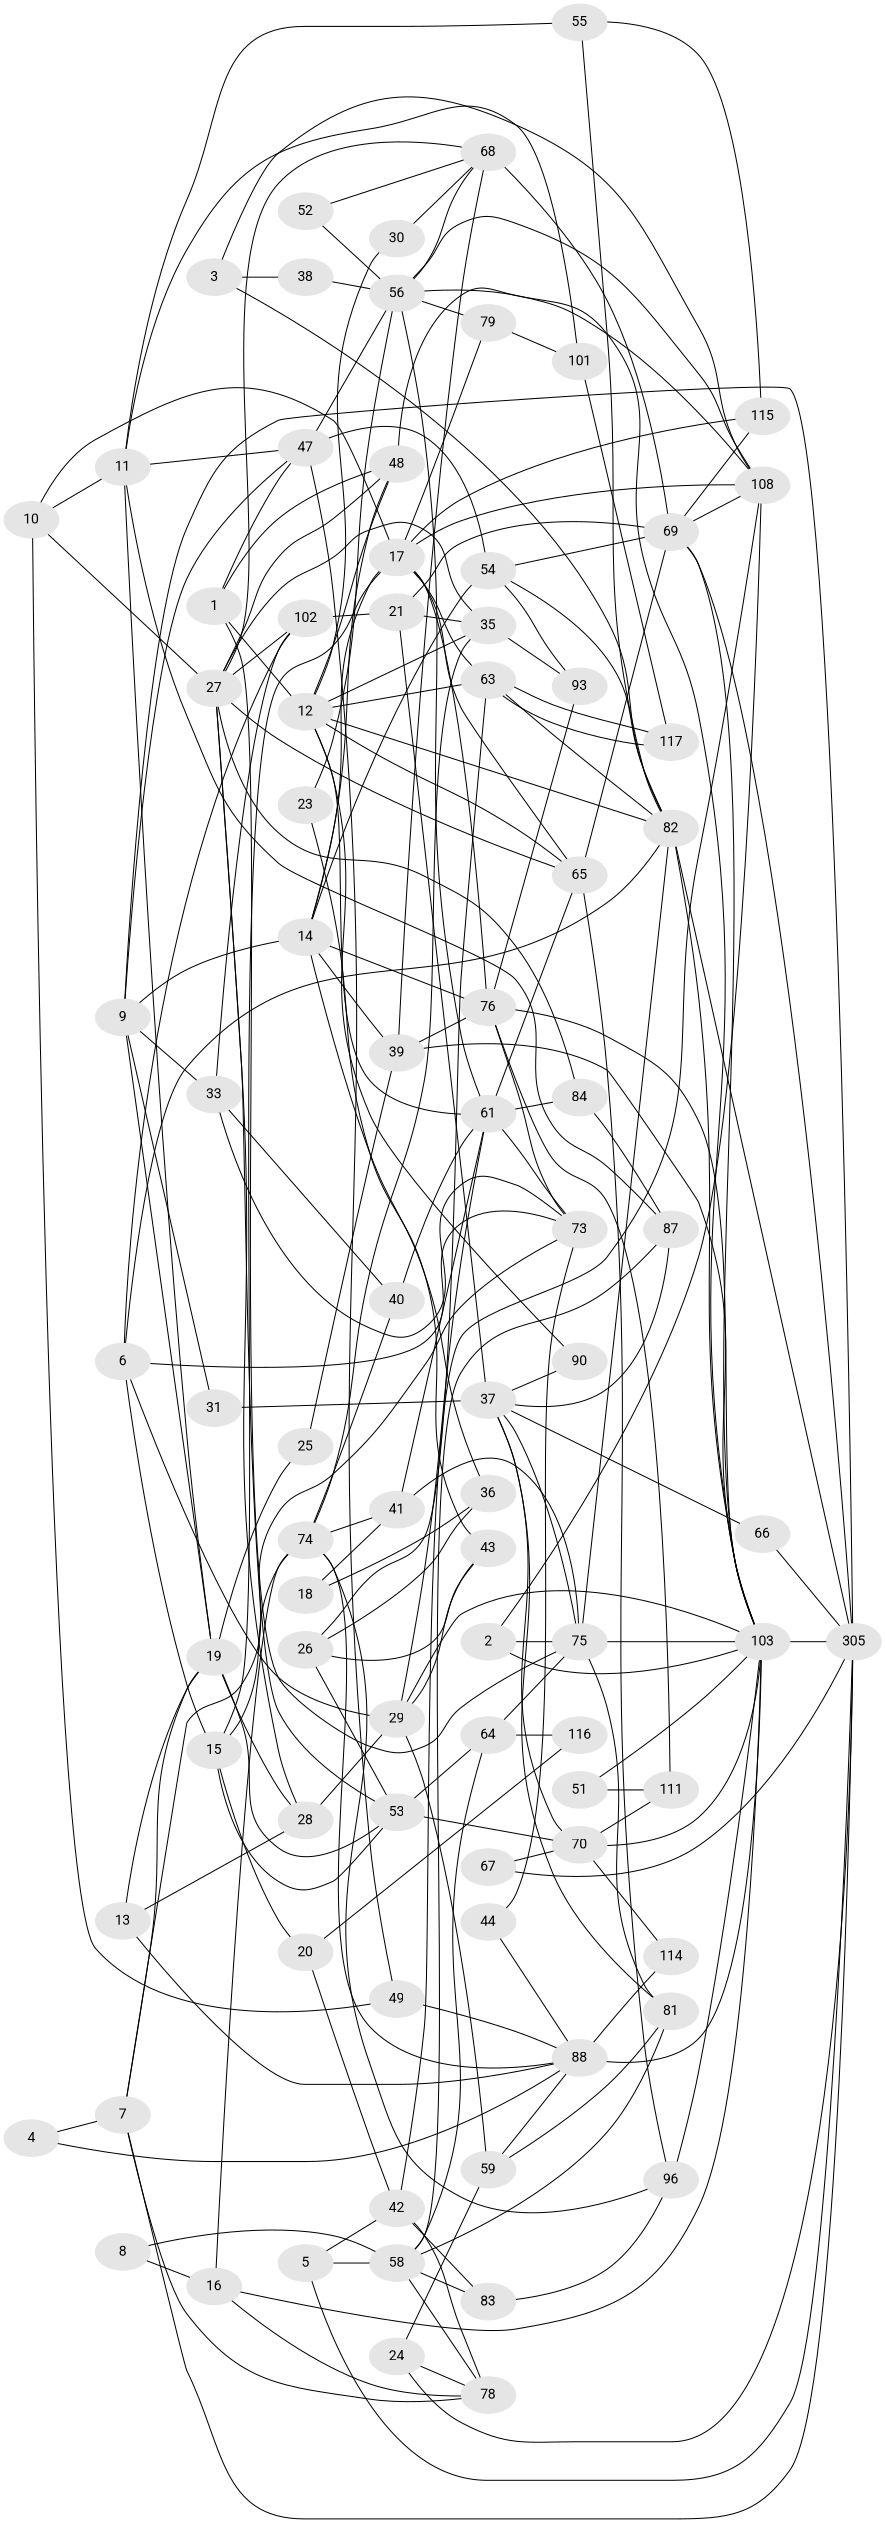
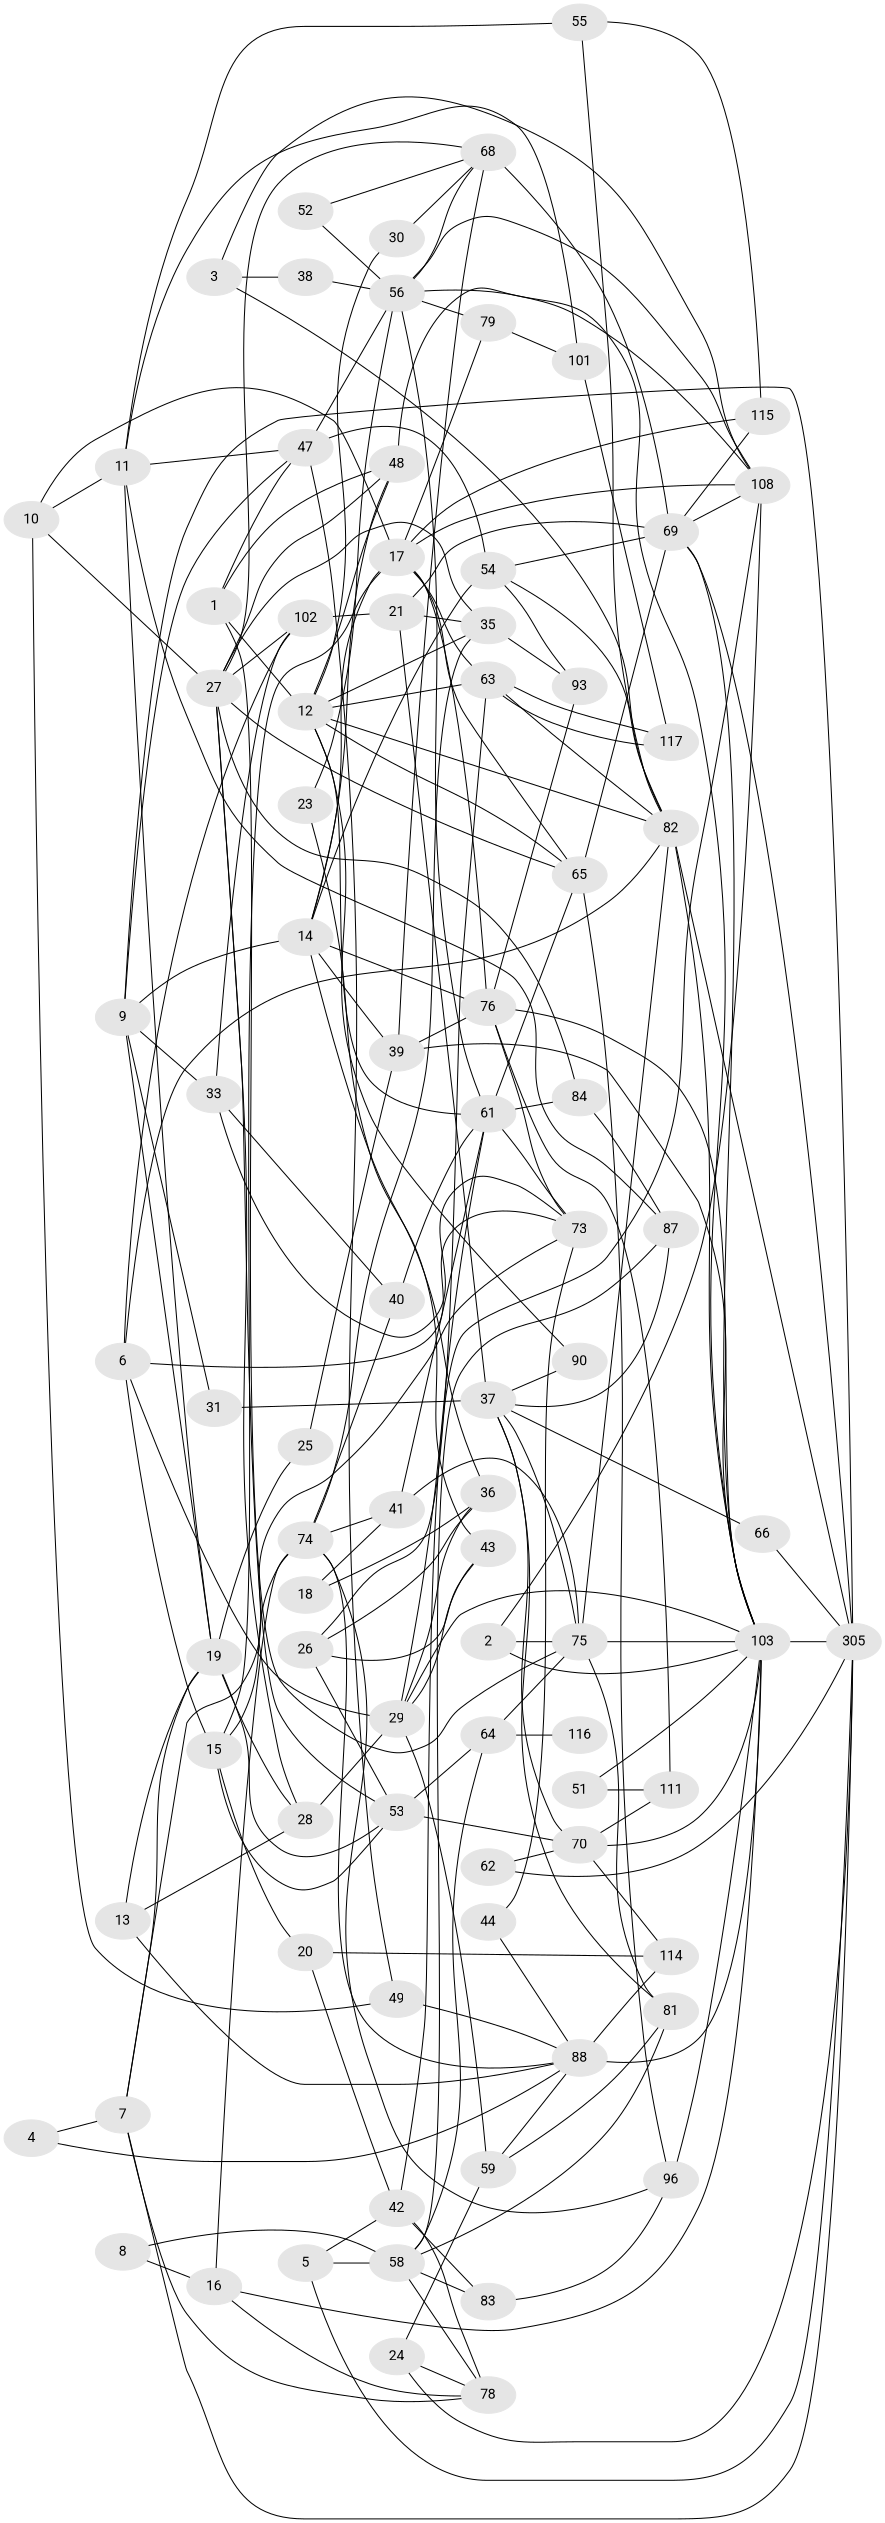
none -> (435, 1603)
(449, 1839) -> (488, 1954)
(488, 1867) -> (488, 1867)
